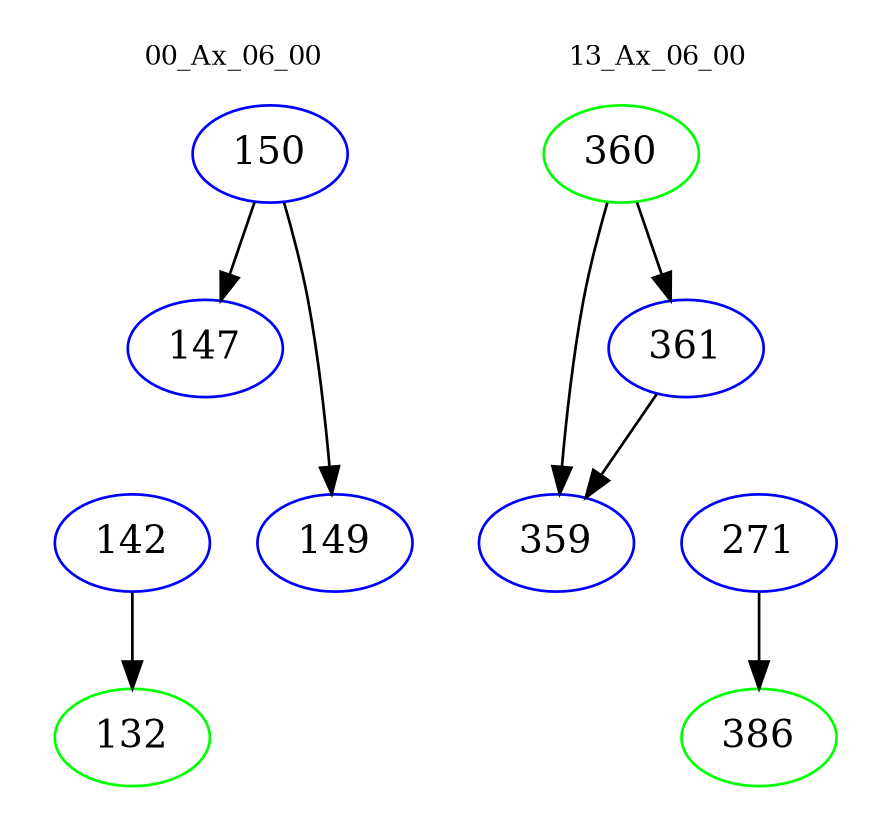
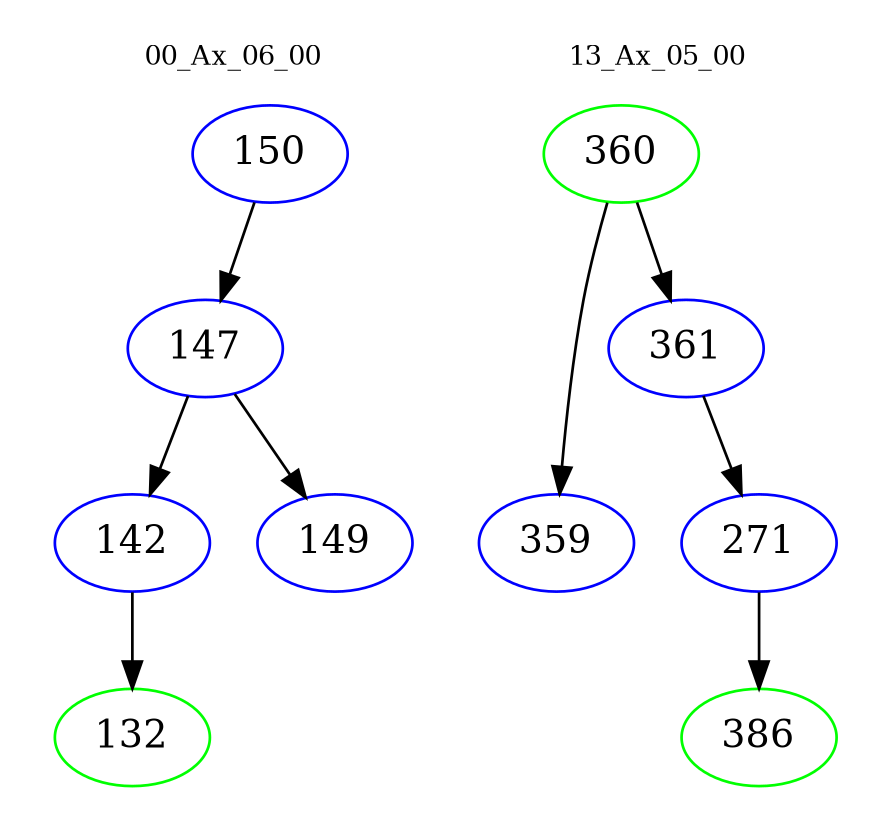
(658, 58) -> (658, 58)
(314, 333) -> (263, 435)
none -> (174, 433)
(629, 435) -> (718, 433)
